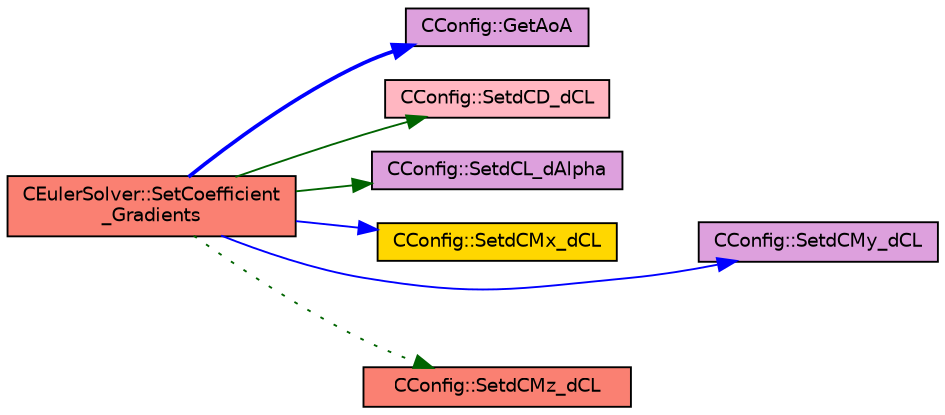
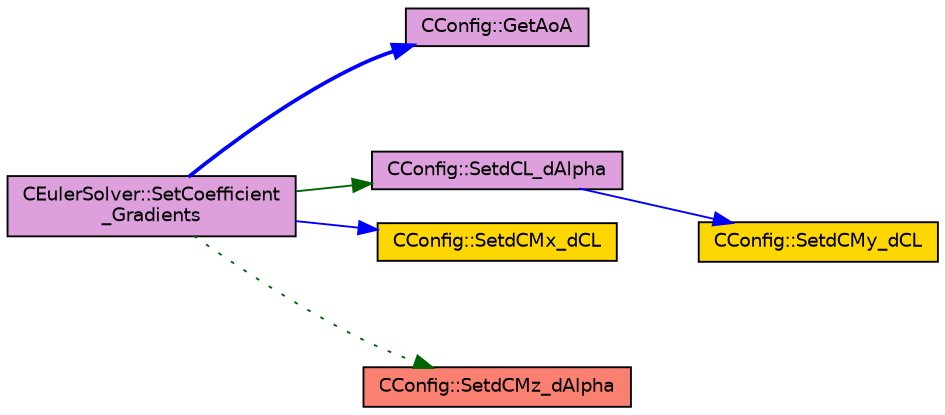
(497, 99) -> none
(152, 206) -> (152, 206)
(818, 242) -> (818, 242)
(467, 289) -> (646, 204)
(497, 387) -> (497, 387)
